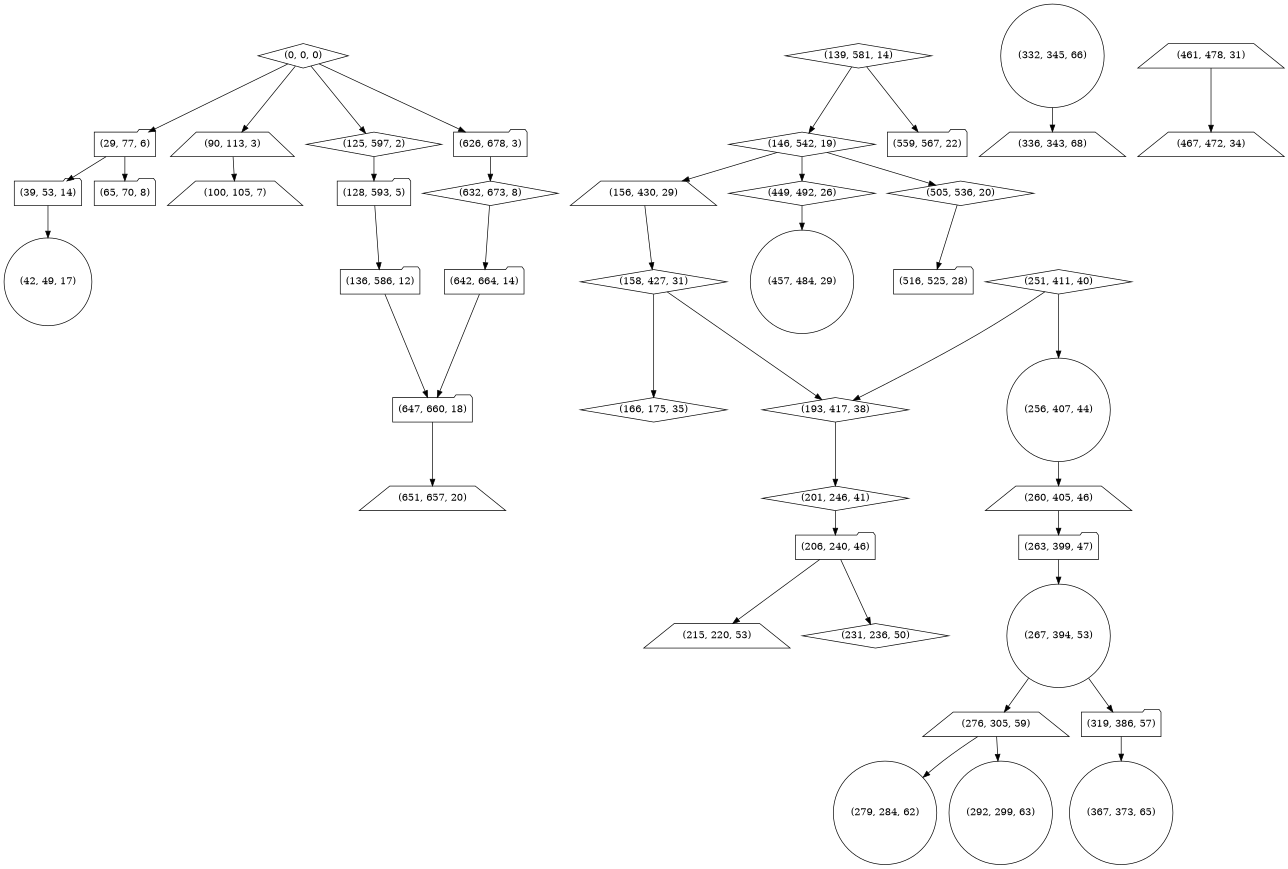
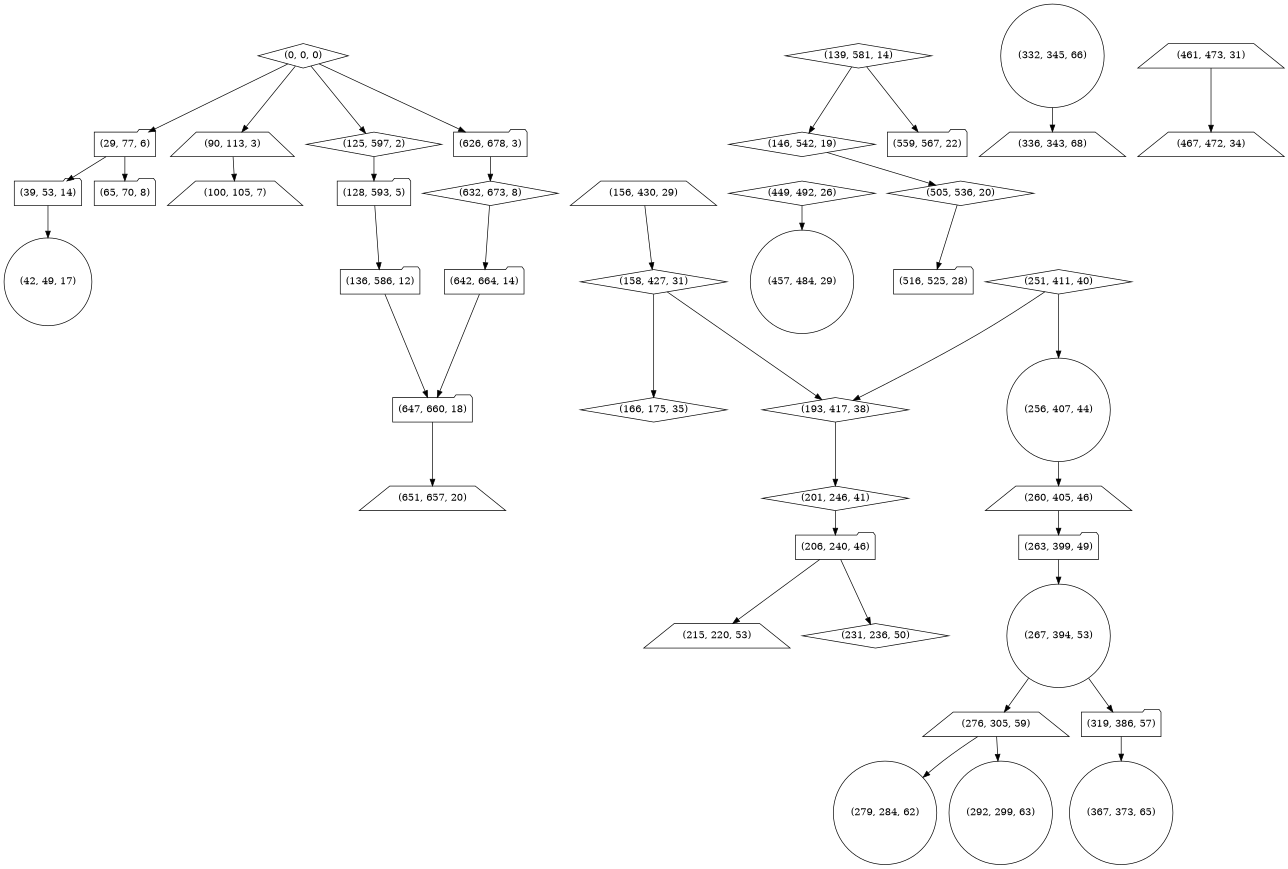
(1211, 56) -> (1211, 56)
(802, 165) -> none
(733, 166) -> none
(1059, 547) -> (1059, 547)
